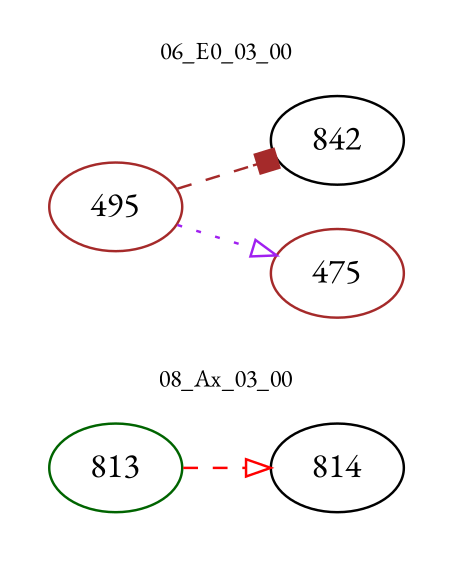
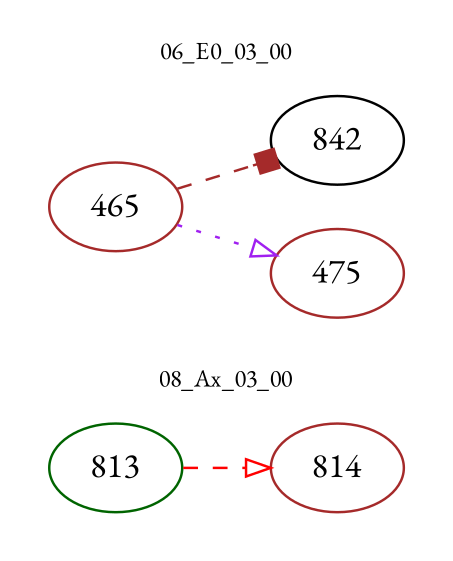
(116, 207) -> (116, 207)
(337, 468) -> (337, 468)
